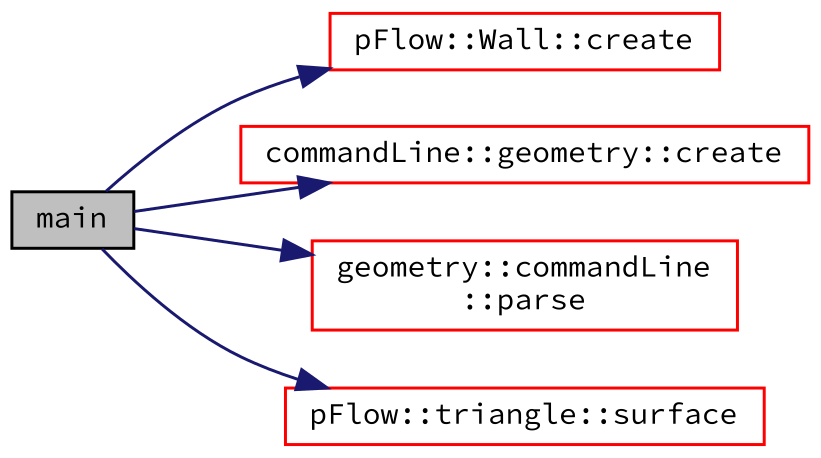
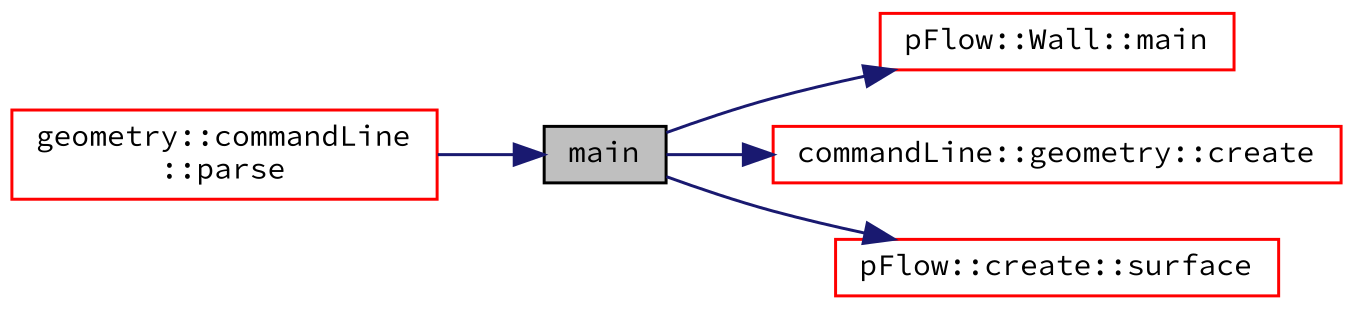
(525, 42) -> (1057, 42)
(208, 239) -> (476, 155)
(525, 416) -> (1057, 268)
